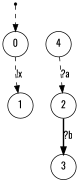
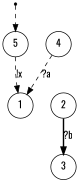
(16, 44) -> (16, 44)
(61, 71) -> (41, 72)
